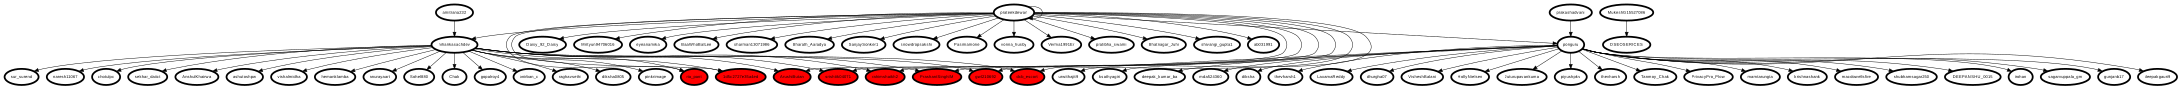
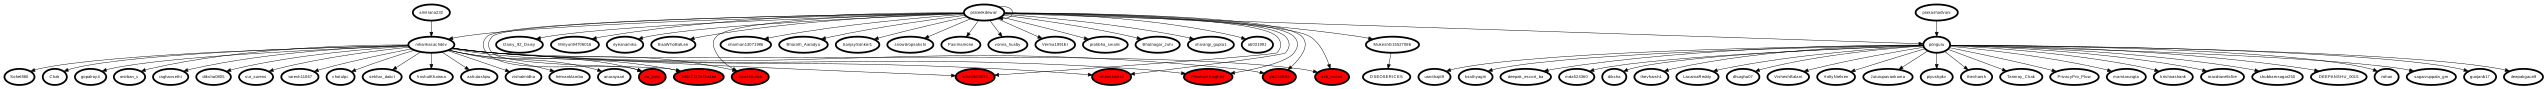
none -> (1187, 20)
(656, 77) -> none
(1160, 77) -> (1526, 77)
